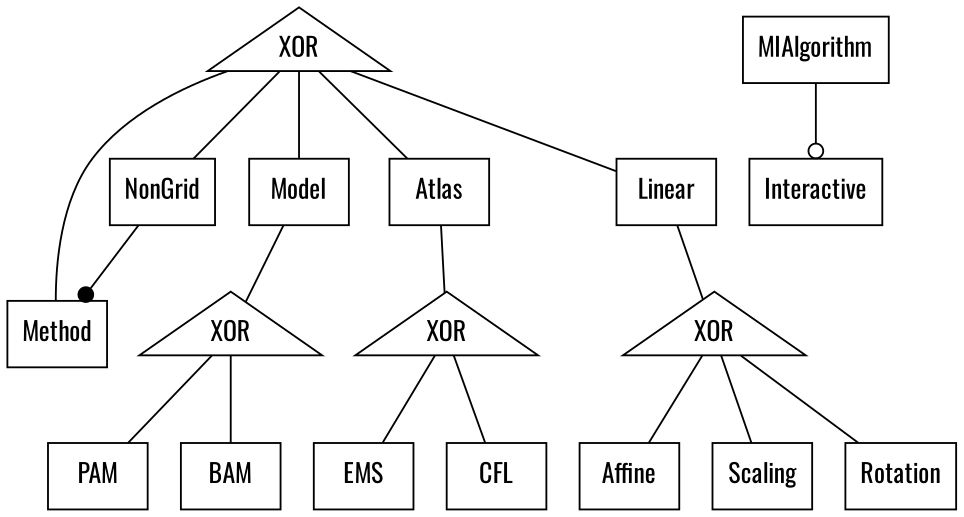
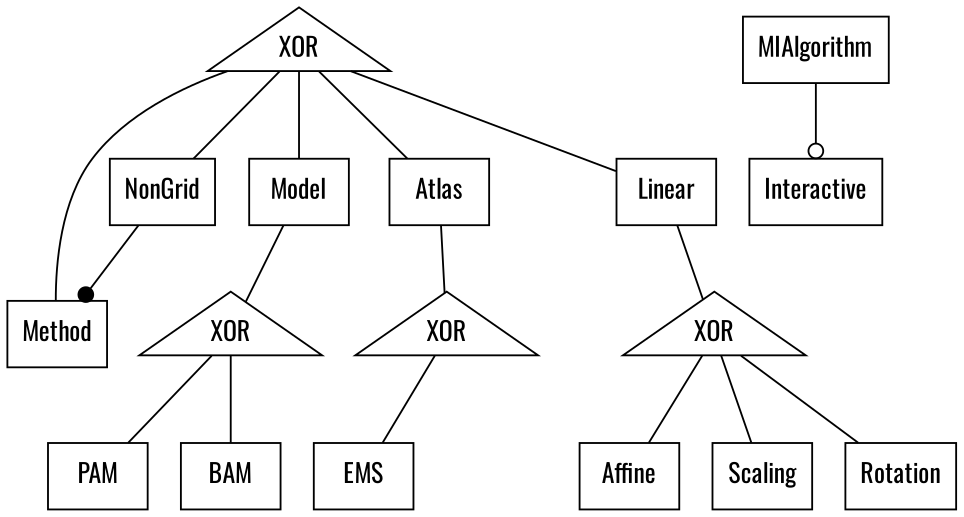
(497, 476) -> none
